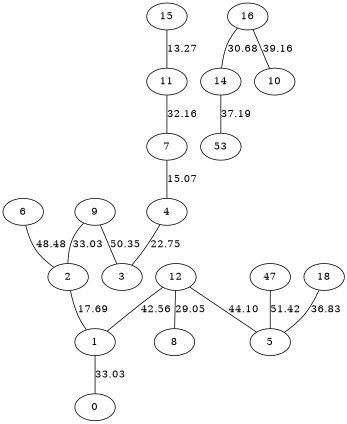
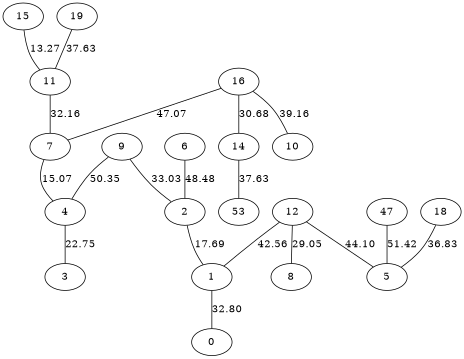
none -> (77, 16)
none -> (144, 114)
(236, 114) -> (254, 179)
(109, 245) -> (88, 176)
(110, 375) -> (227, 310)
